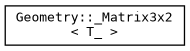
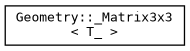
(95, 26) -> (95, 26)
